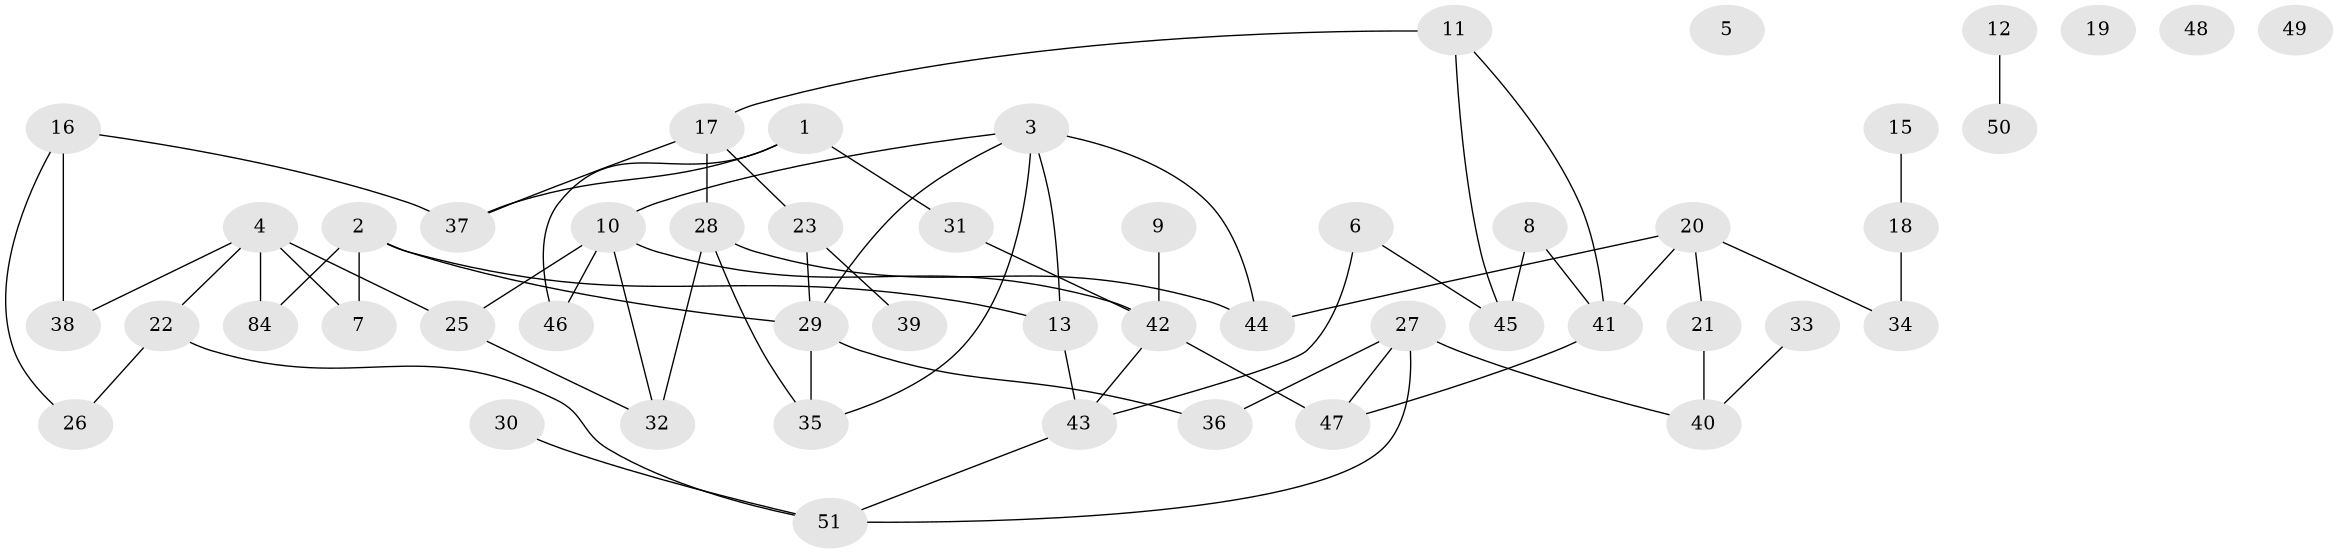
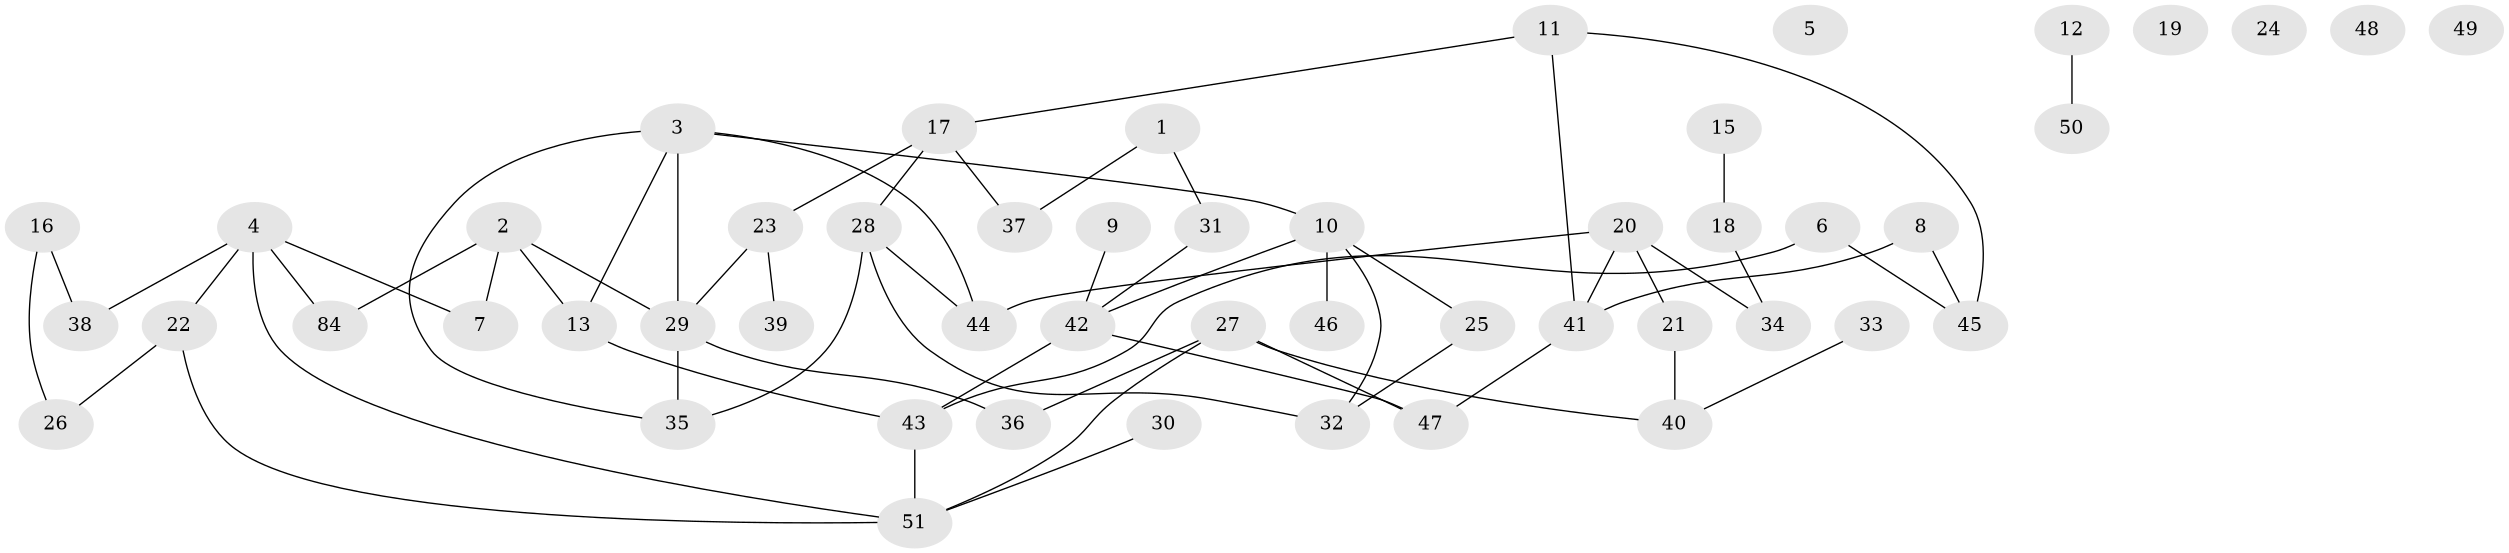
none -> (2269, 30)
(645, 163) -> none
(266, 165) -> none
(349, 272) -> (520, 450)
